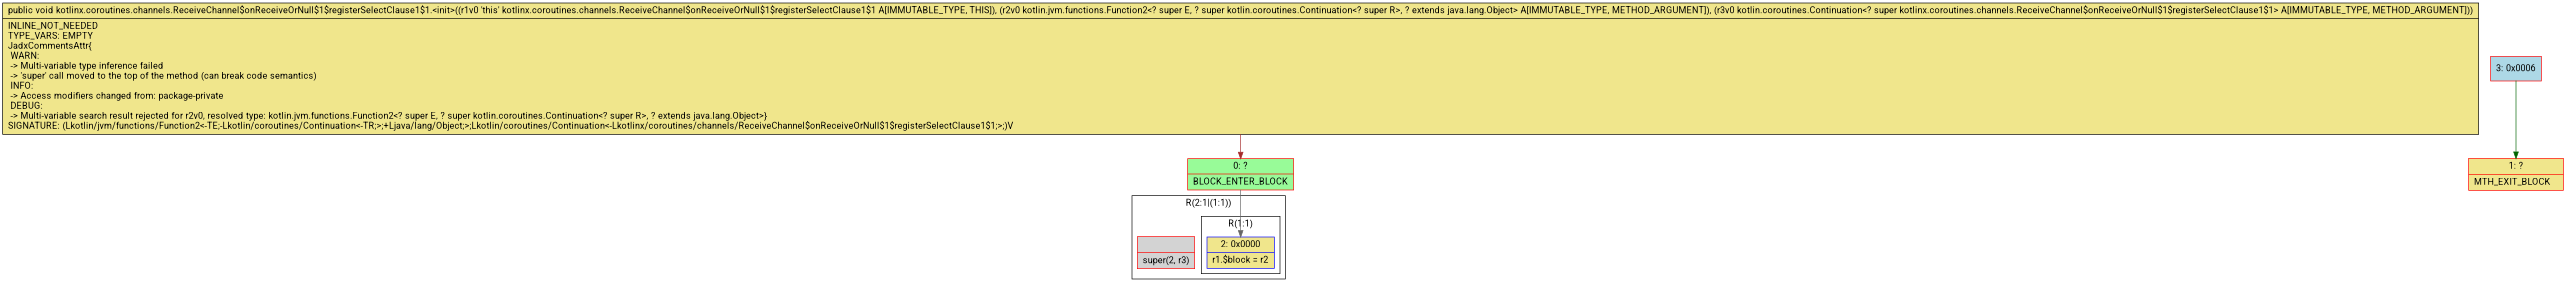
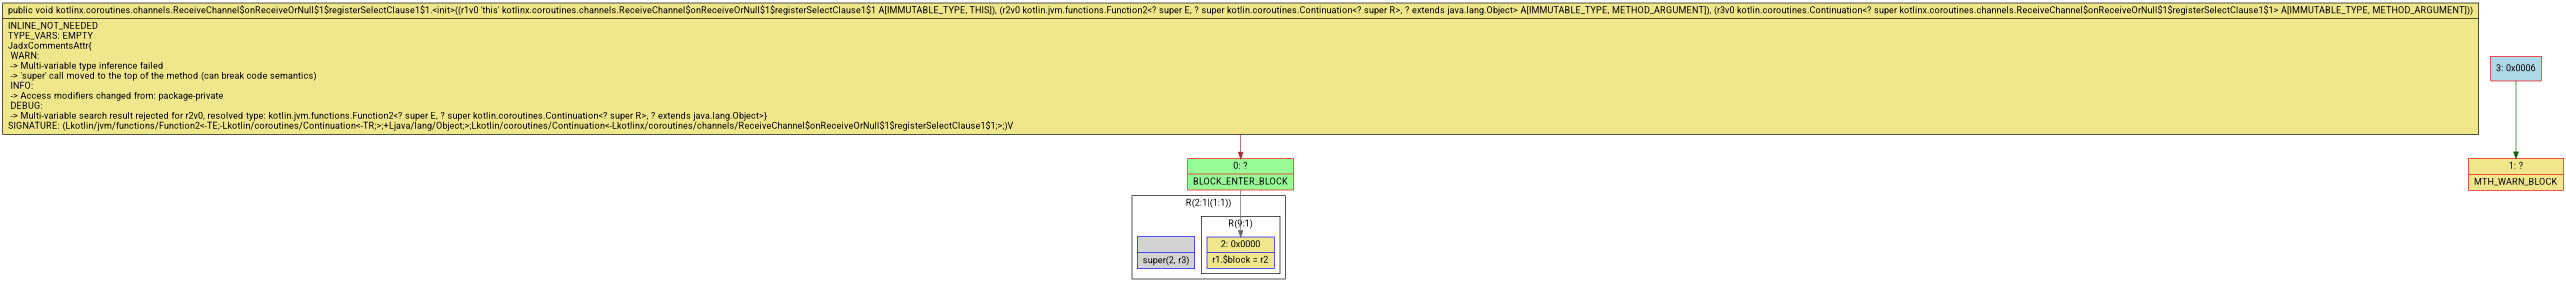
(2512, 182) -> (2516, 182)
(1241, 224) -> (1241, 224)
(1166, 253) -> (1166, 253)
